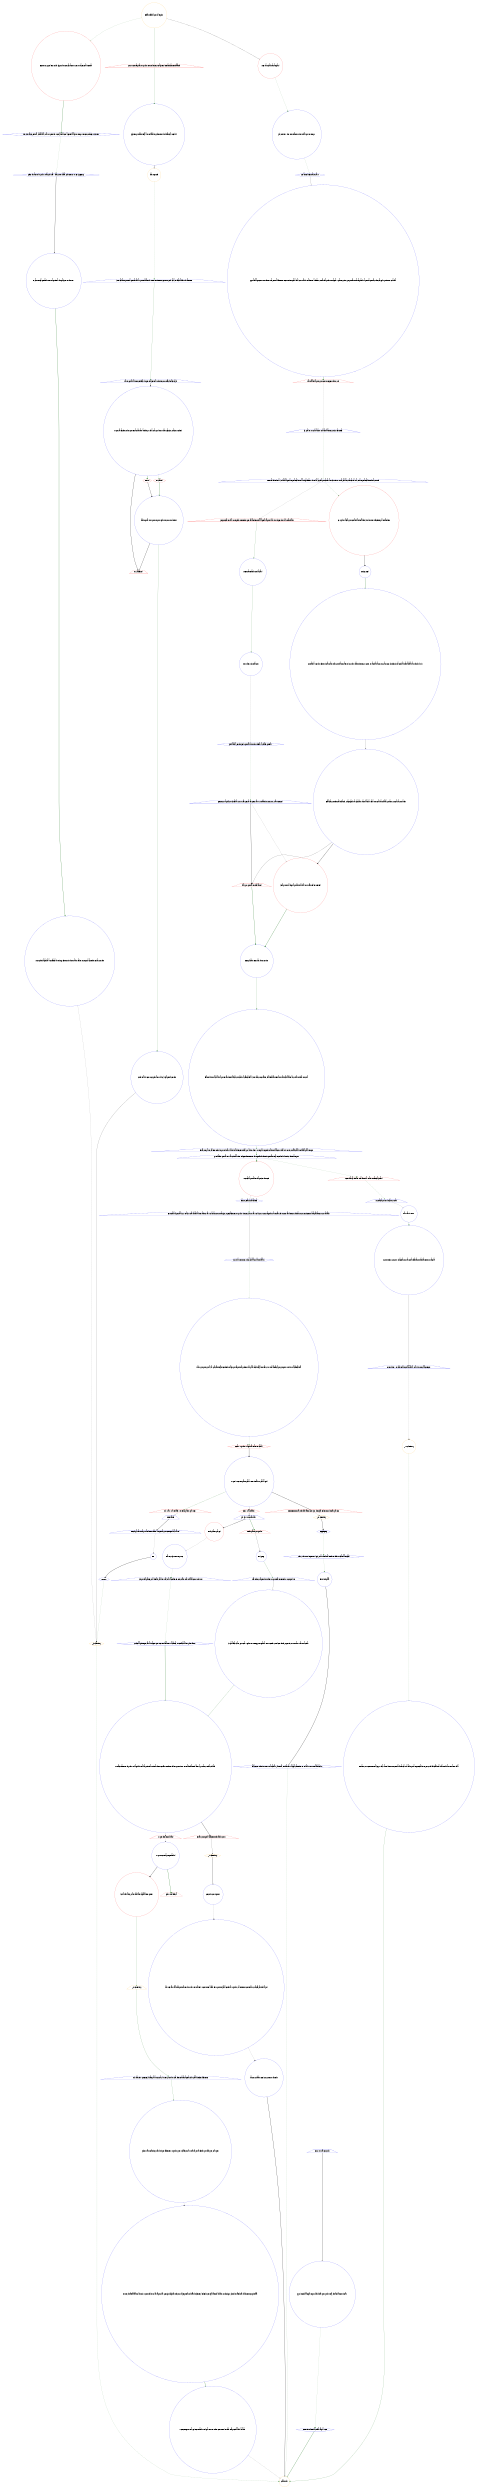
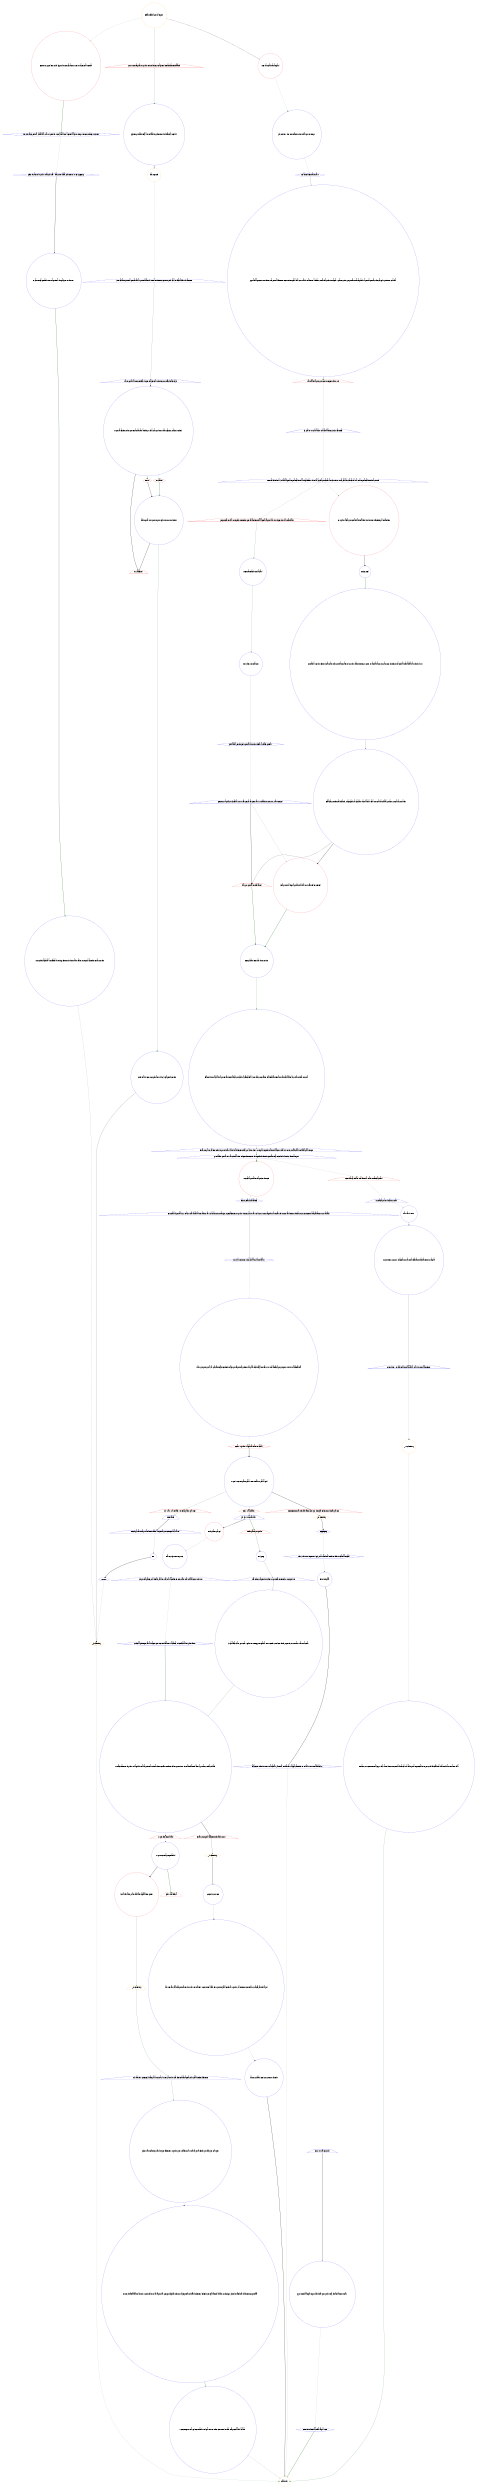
(213, 1895) -> (213, 1895)
